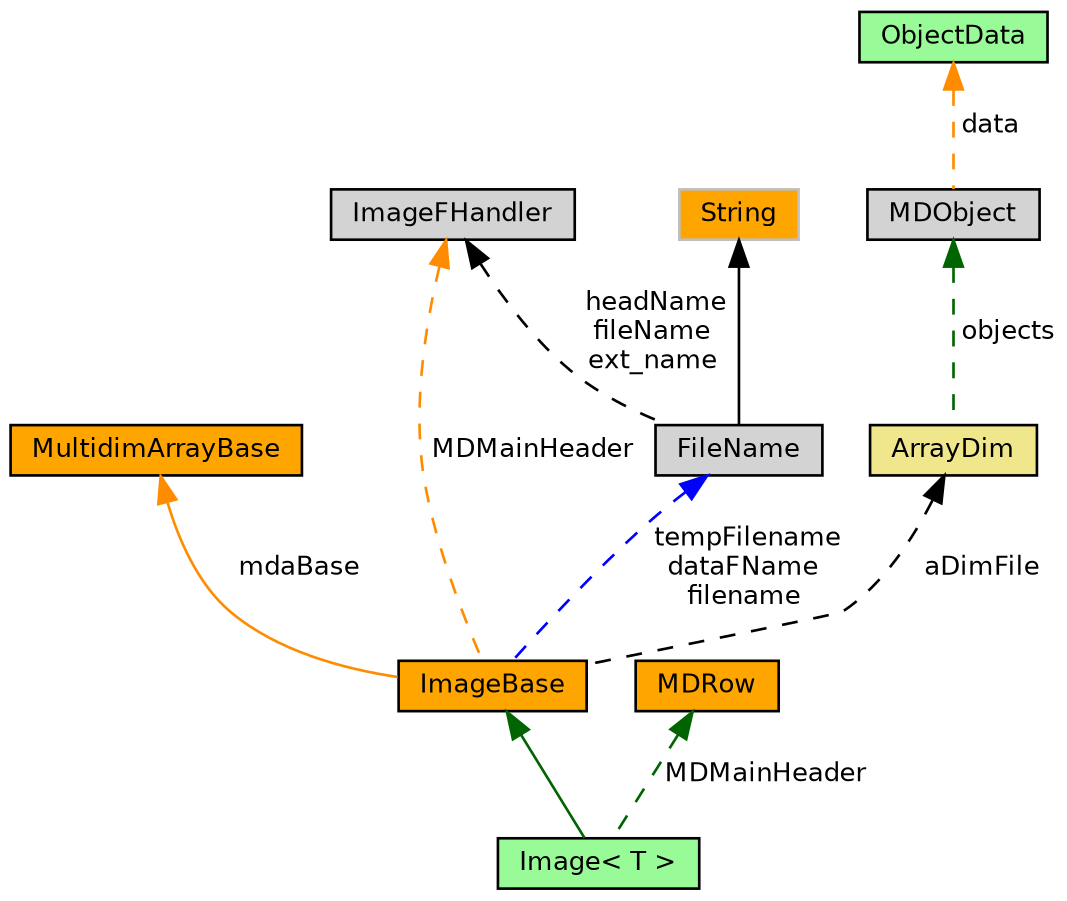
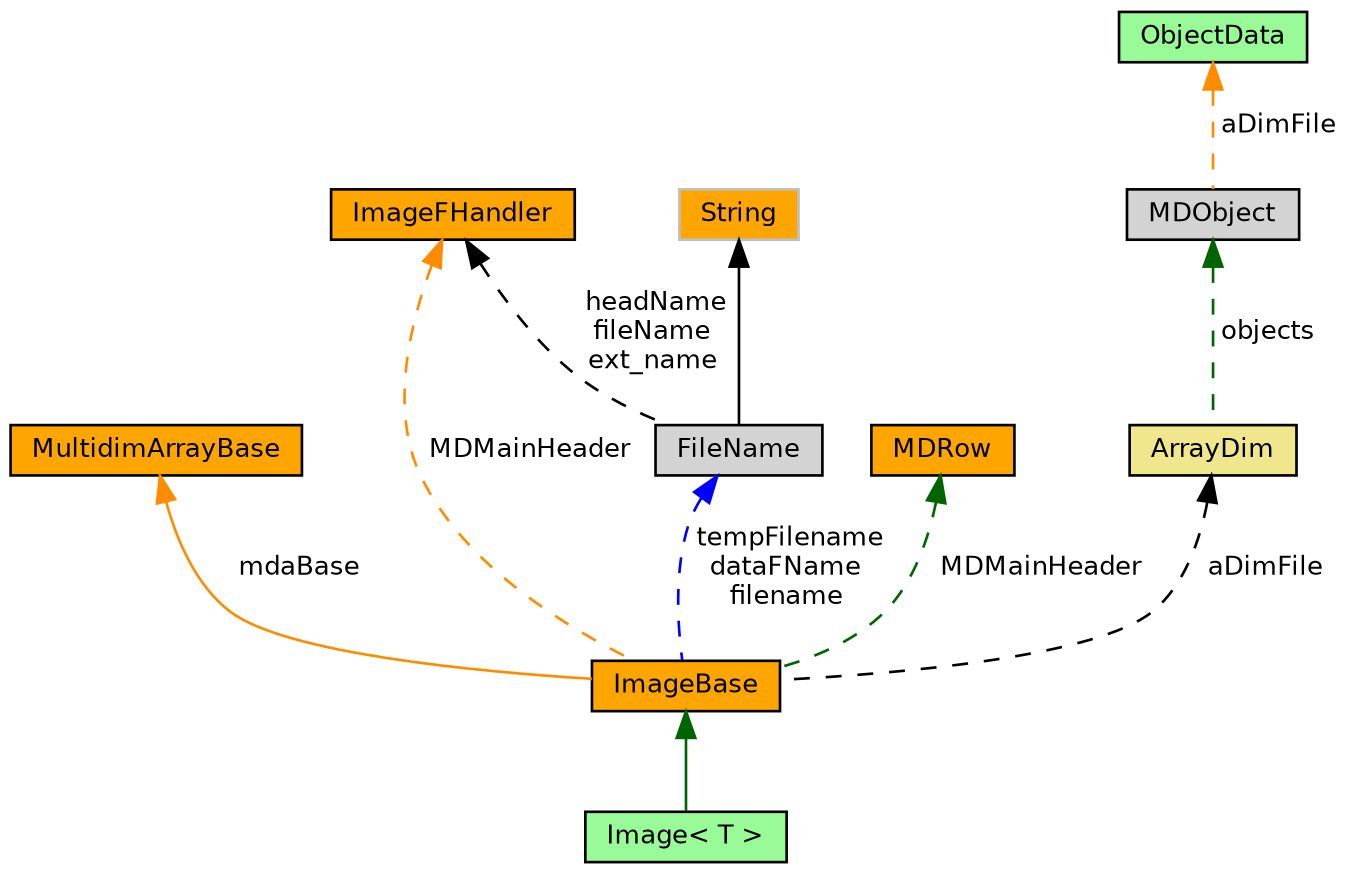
(987, 126) -> (1275, 126)
(453, 215) -> (453, 215)
(645, 786) -> (886, 610)
